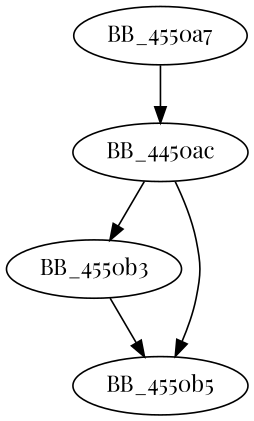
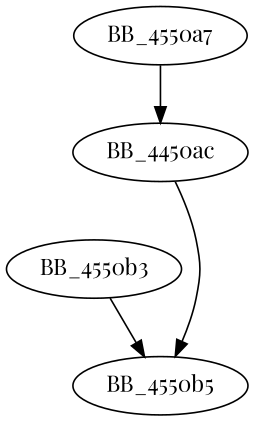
(131, 204) -> none
